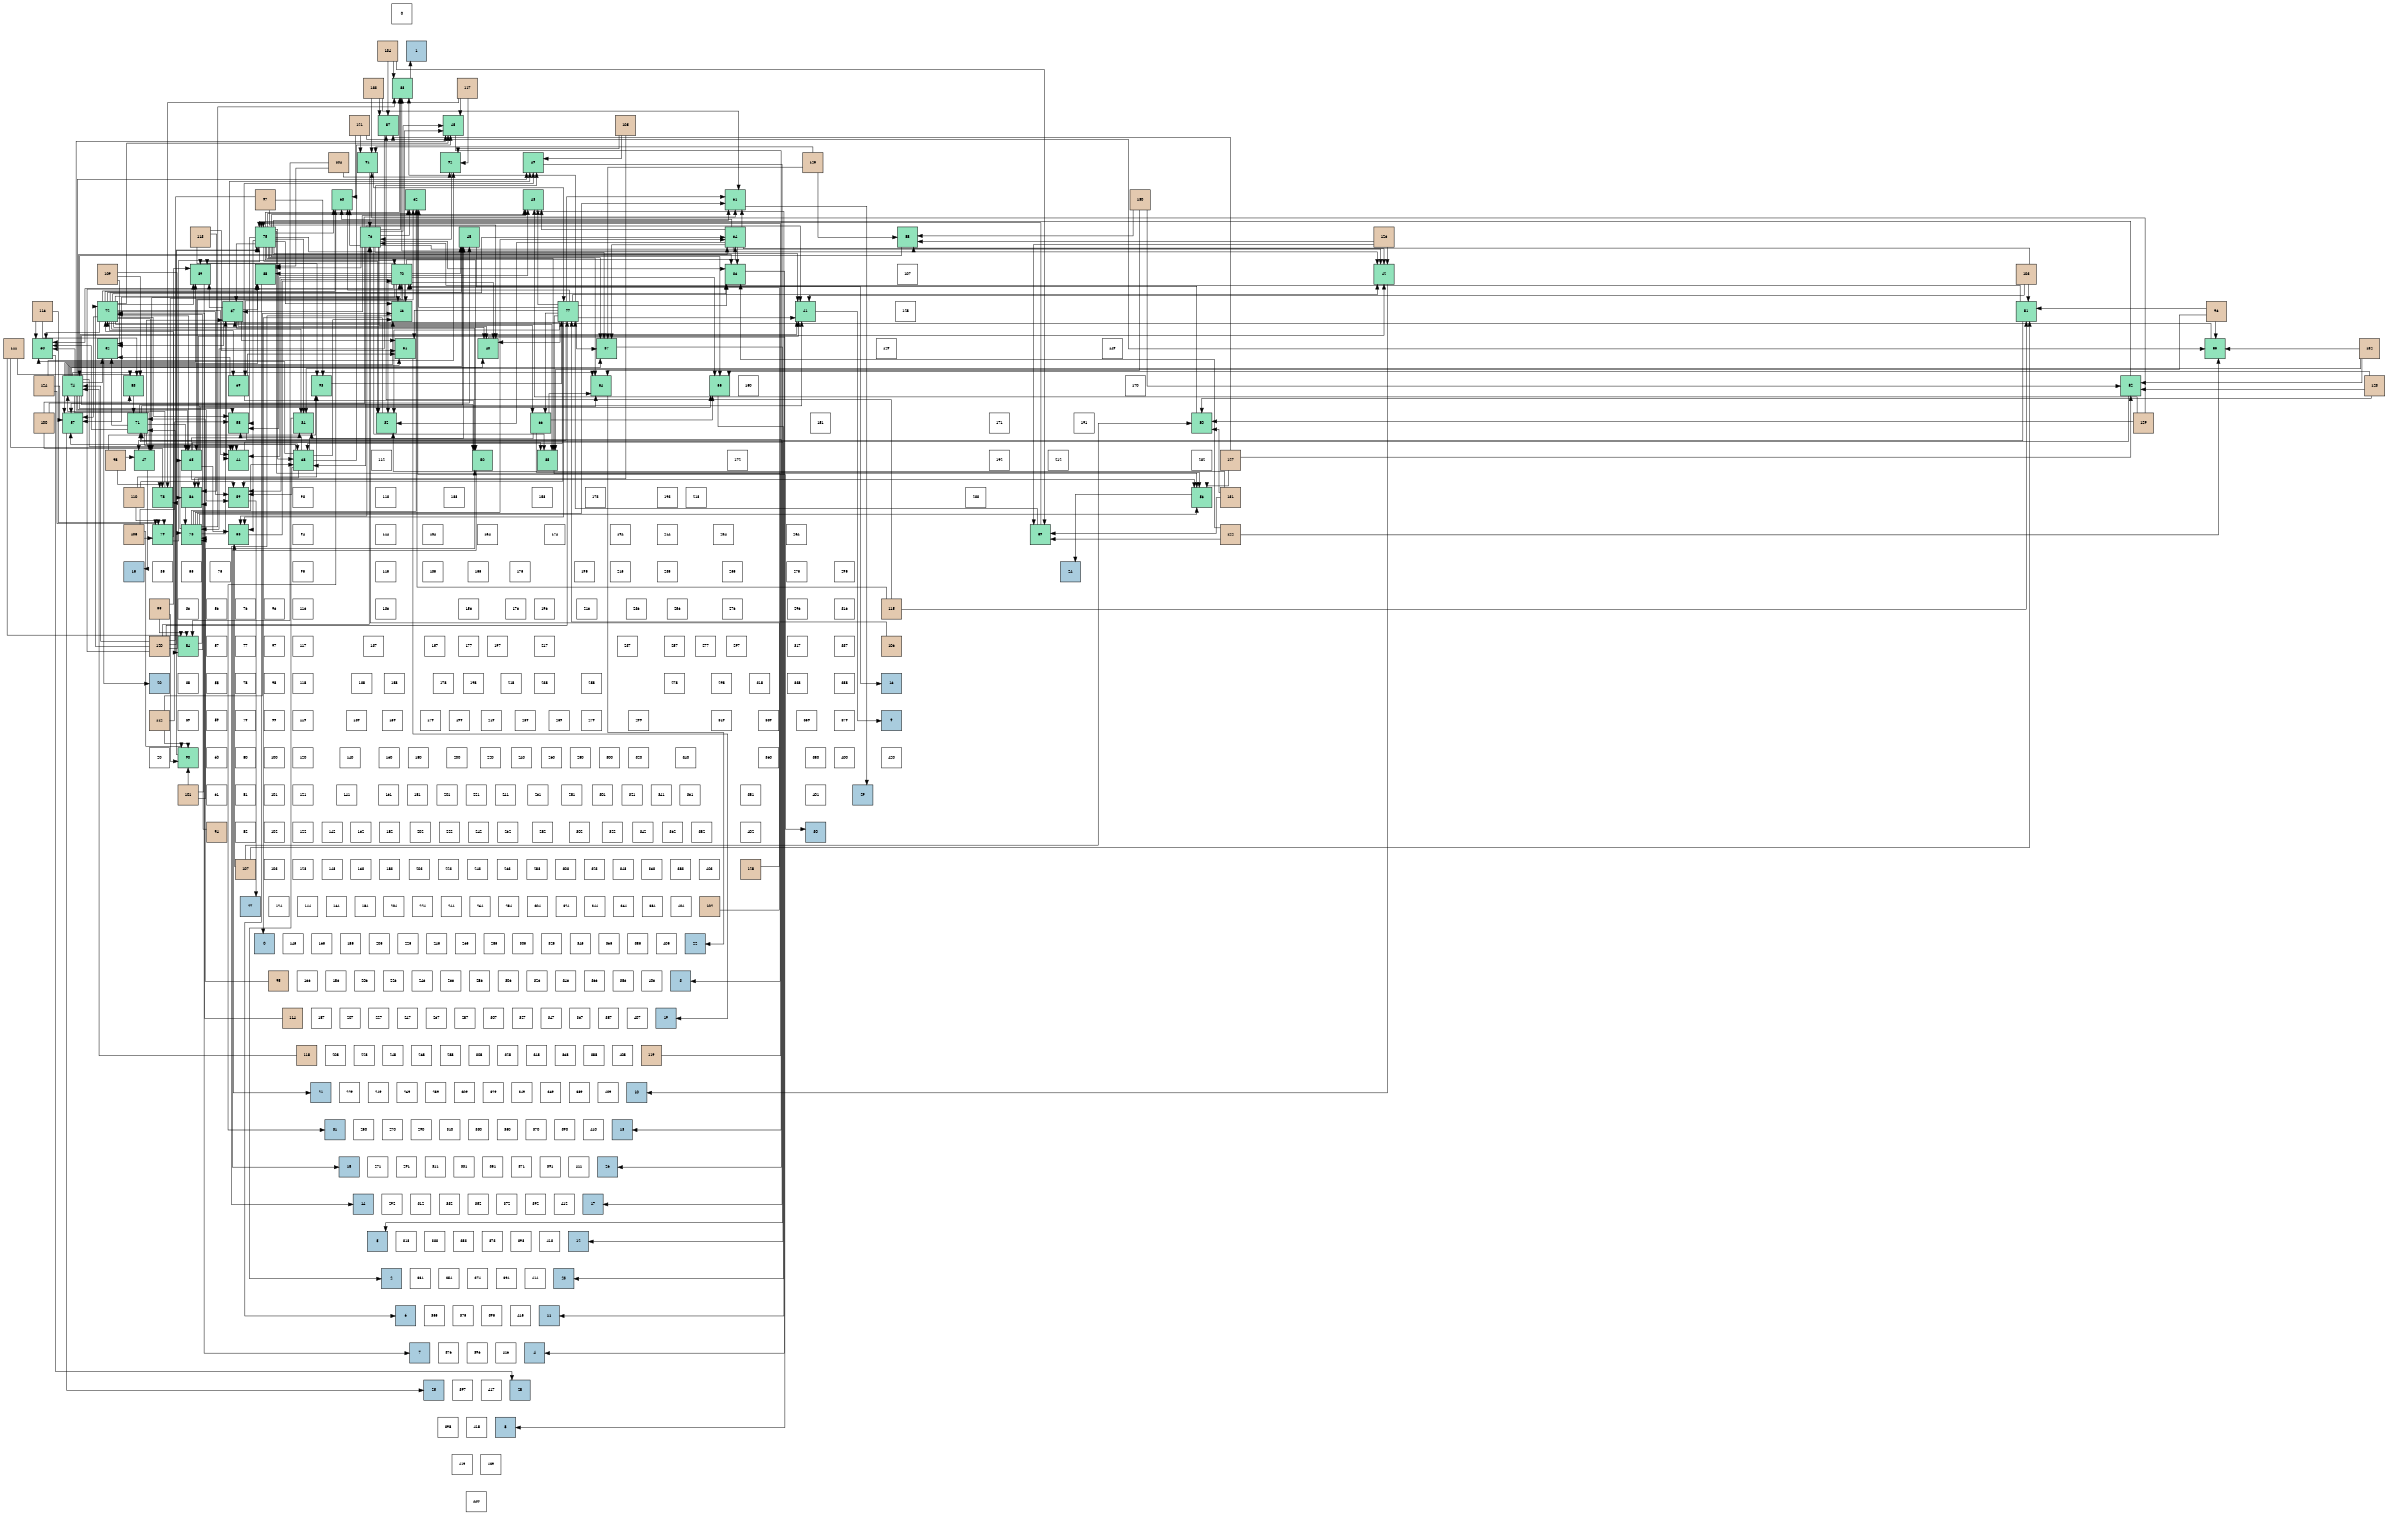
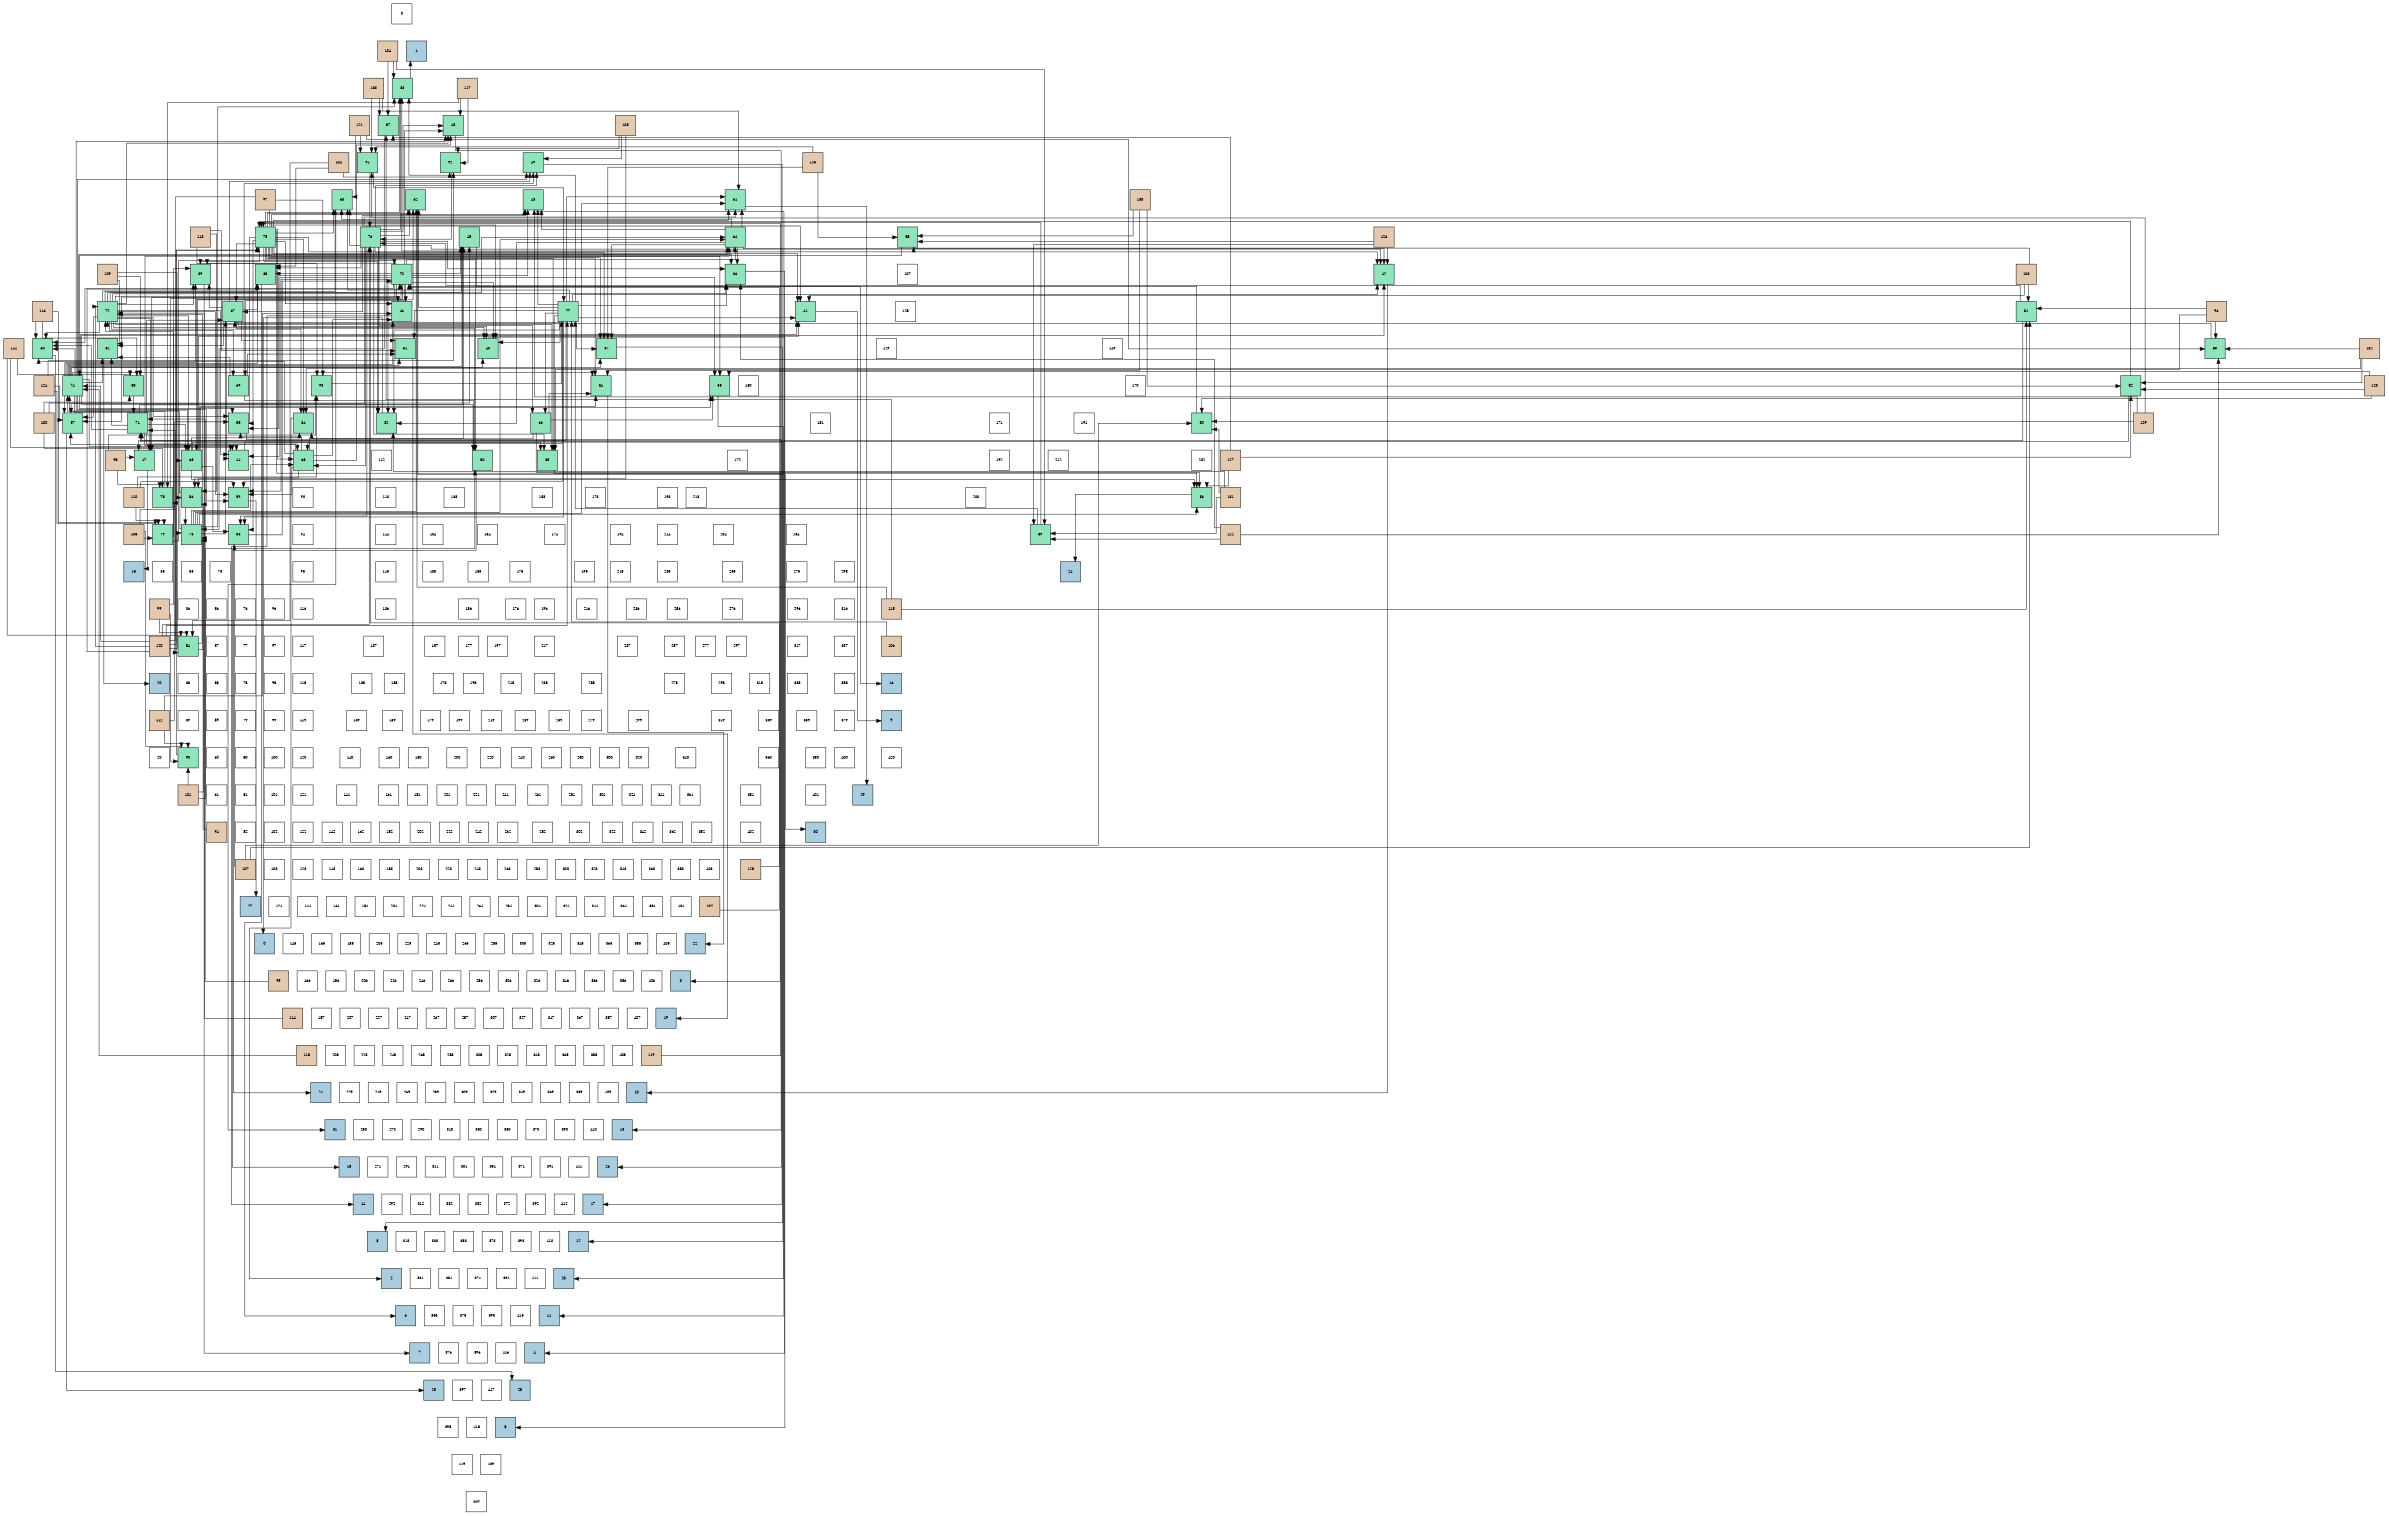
(508, 406) -> (361, 256)
none -> (161, 411)
